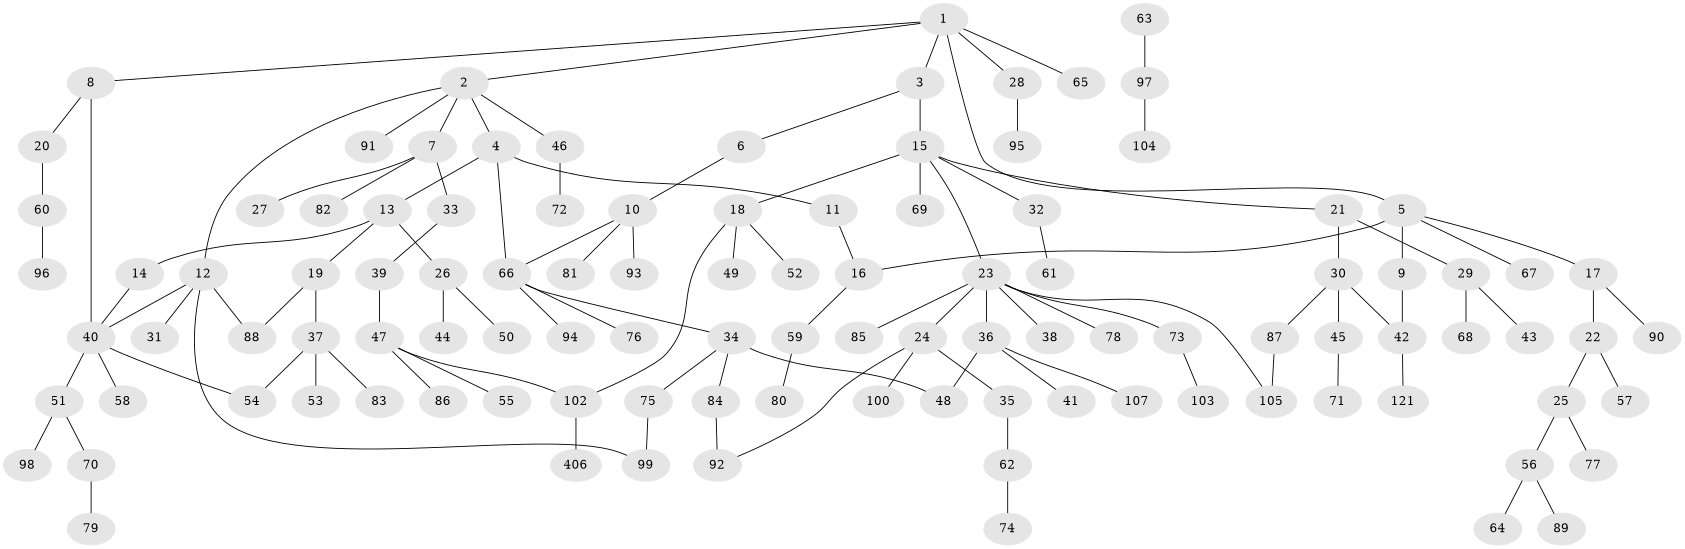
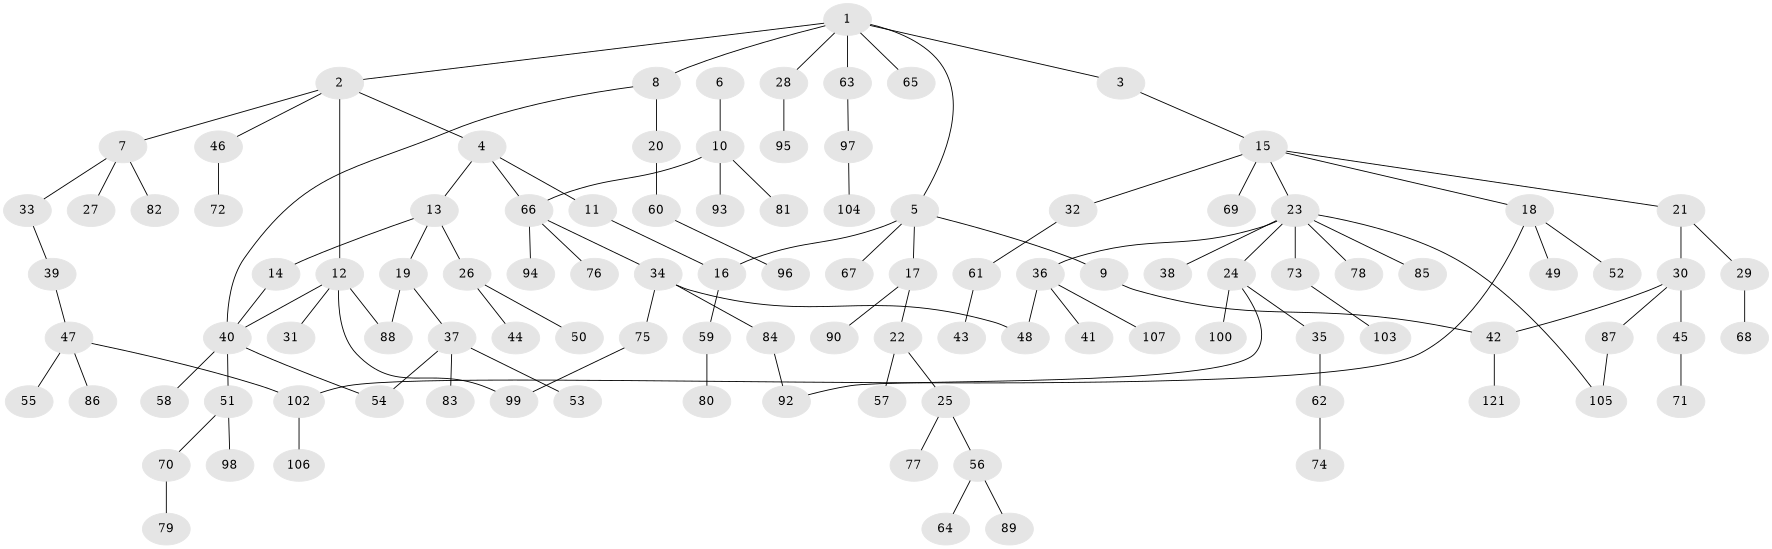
none -> (848, 51)
(831, 115) -> none
(369, 147) -> none
(1498, 306) -> (969, 306)
(576, 465) -> (299, 465)
